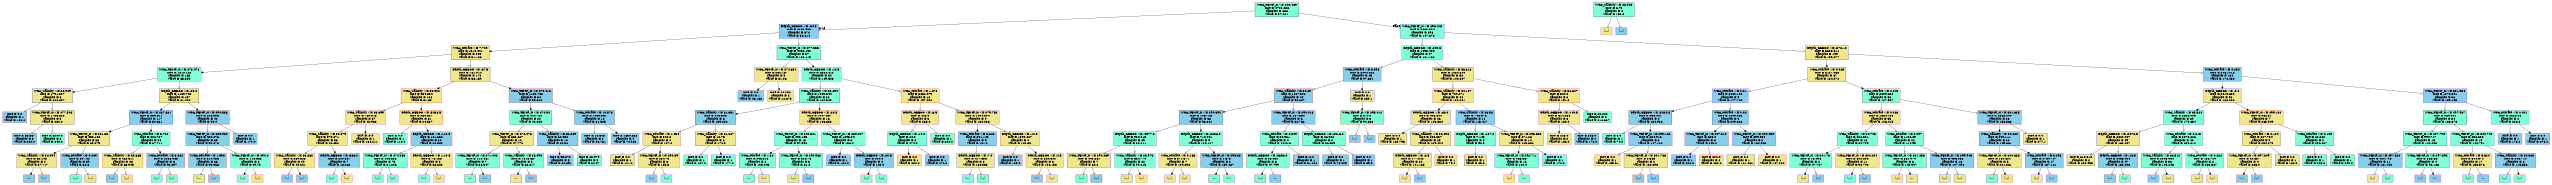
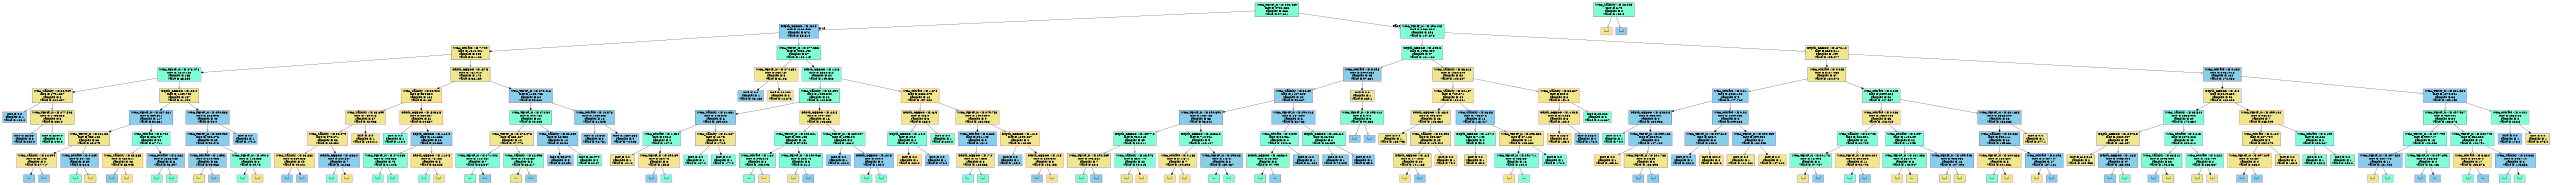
(662, 139) -> (662, 139)
(2538, 139) -> (2538, 139)
